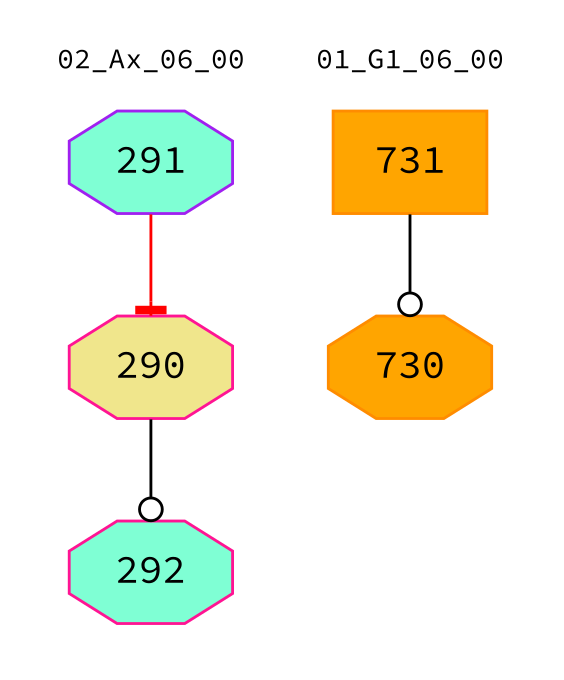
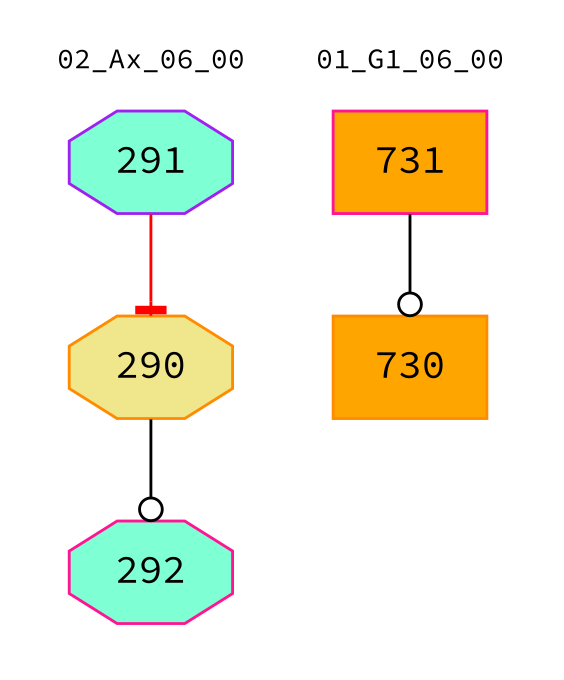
(410, 162) -> (410, 162)
(151, 367) -> (151, 367)
(410, 367) -> (410, 367)
